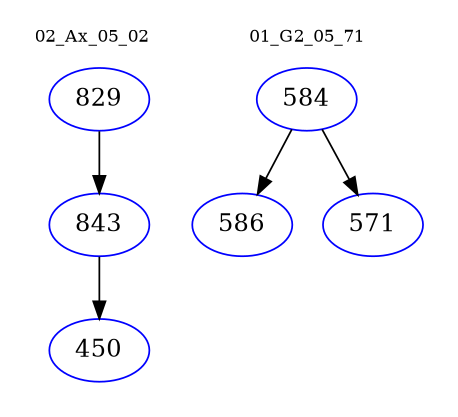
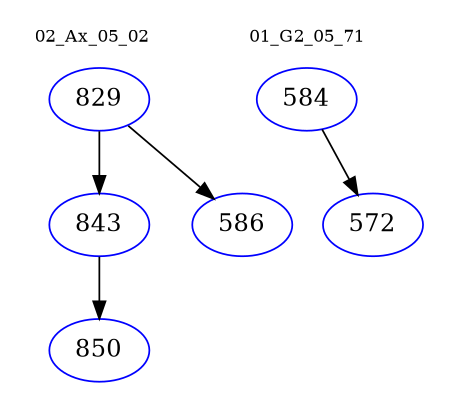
(279, 154) -> (152, 146)
(373, 225) -> (373, 225)
(99, 350) -> (99, 350)
